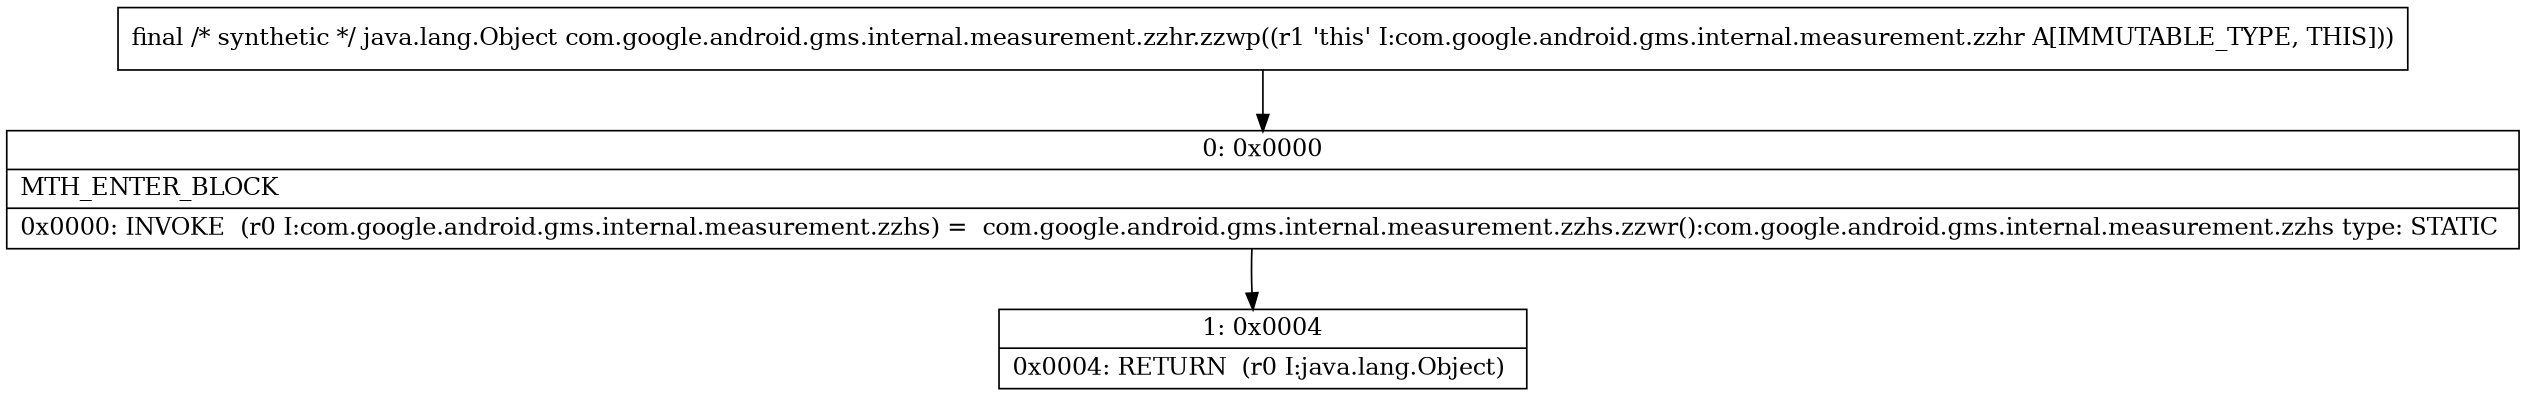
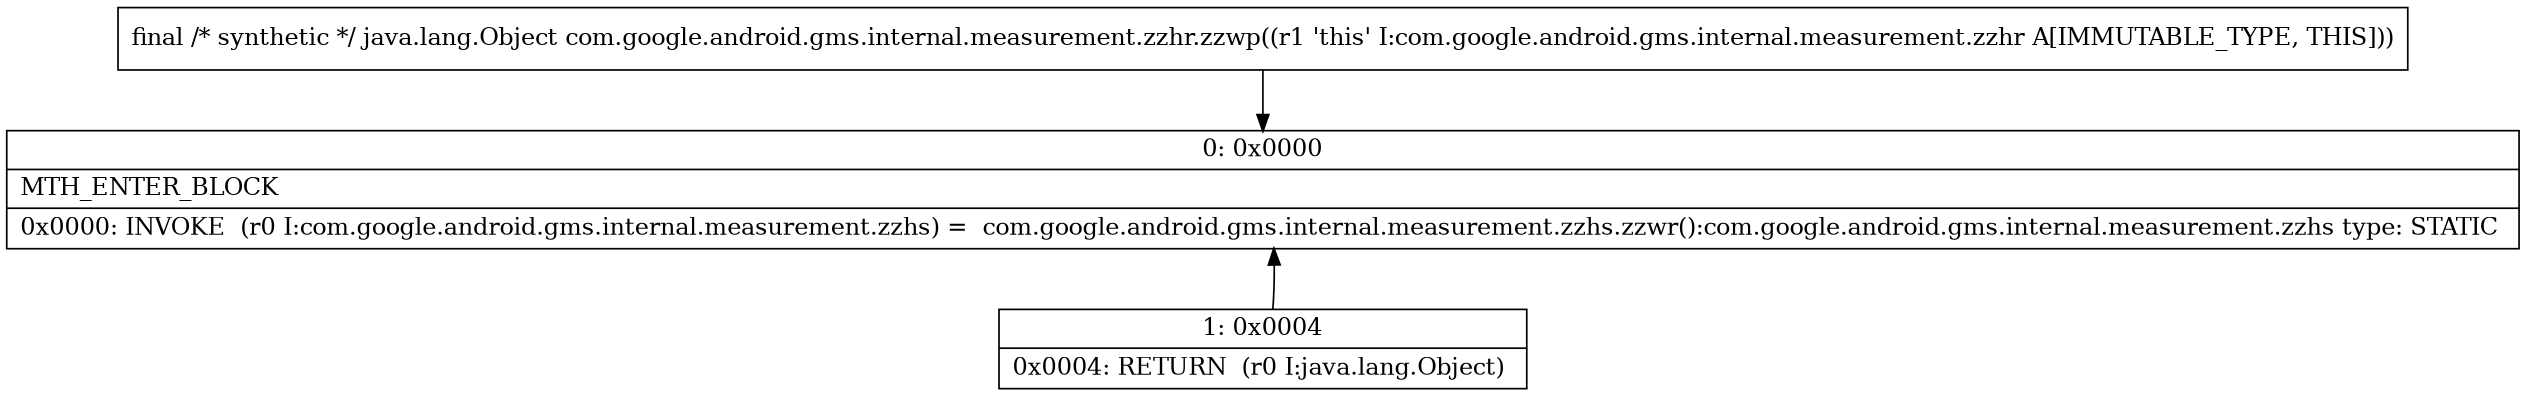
(1252, 271) -> (1274, 288)
